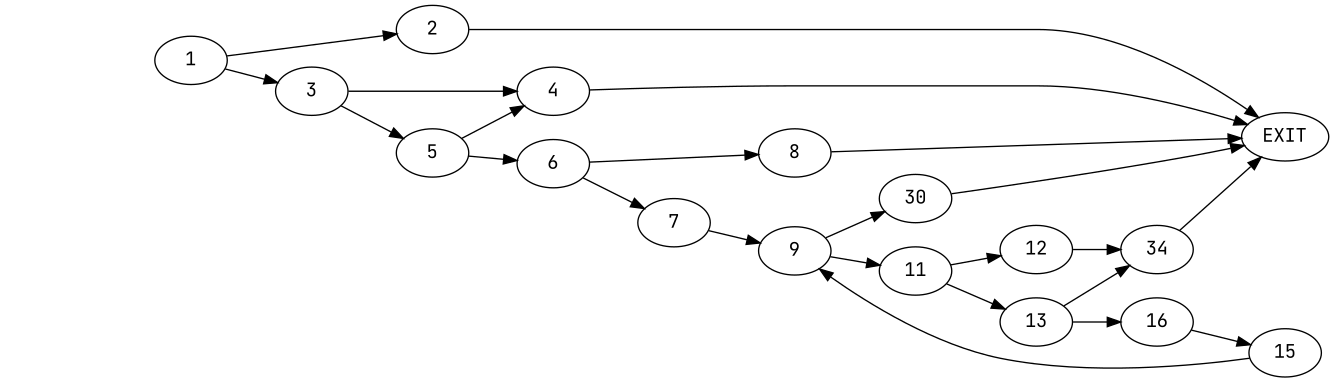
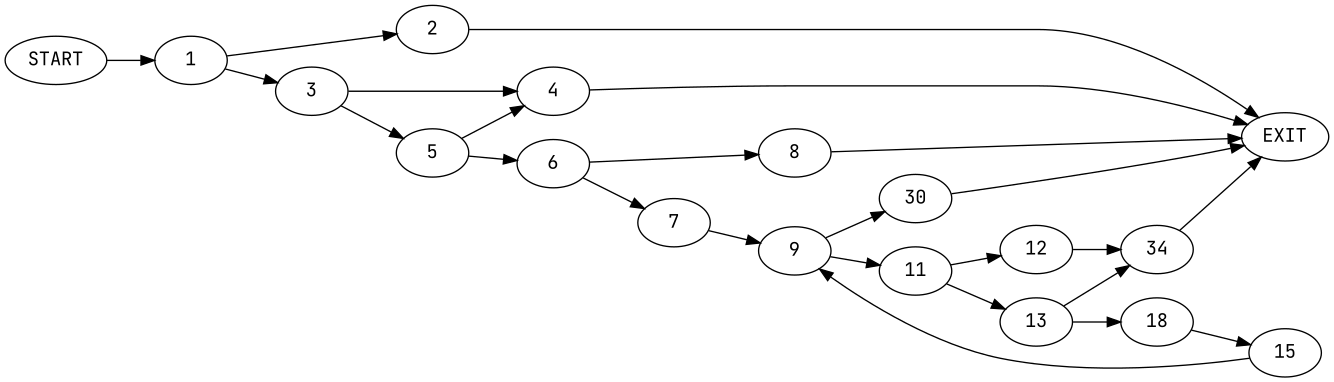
none -> (56, 60)
(1157, 322) -> (1157, 322)
